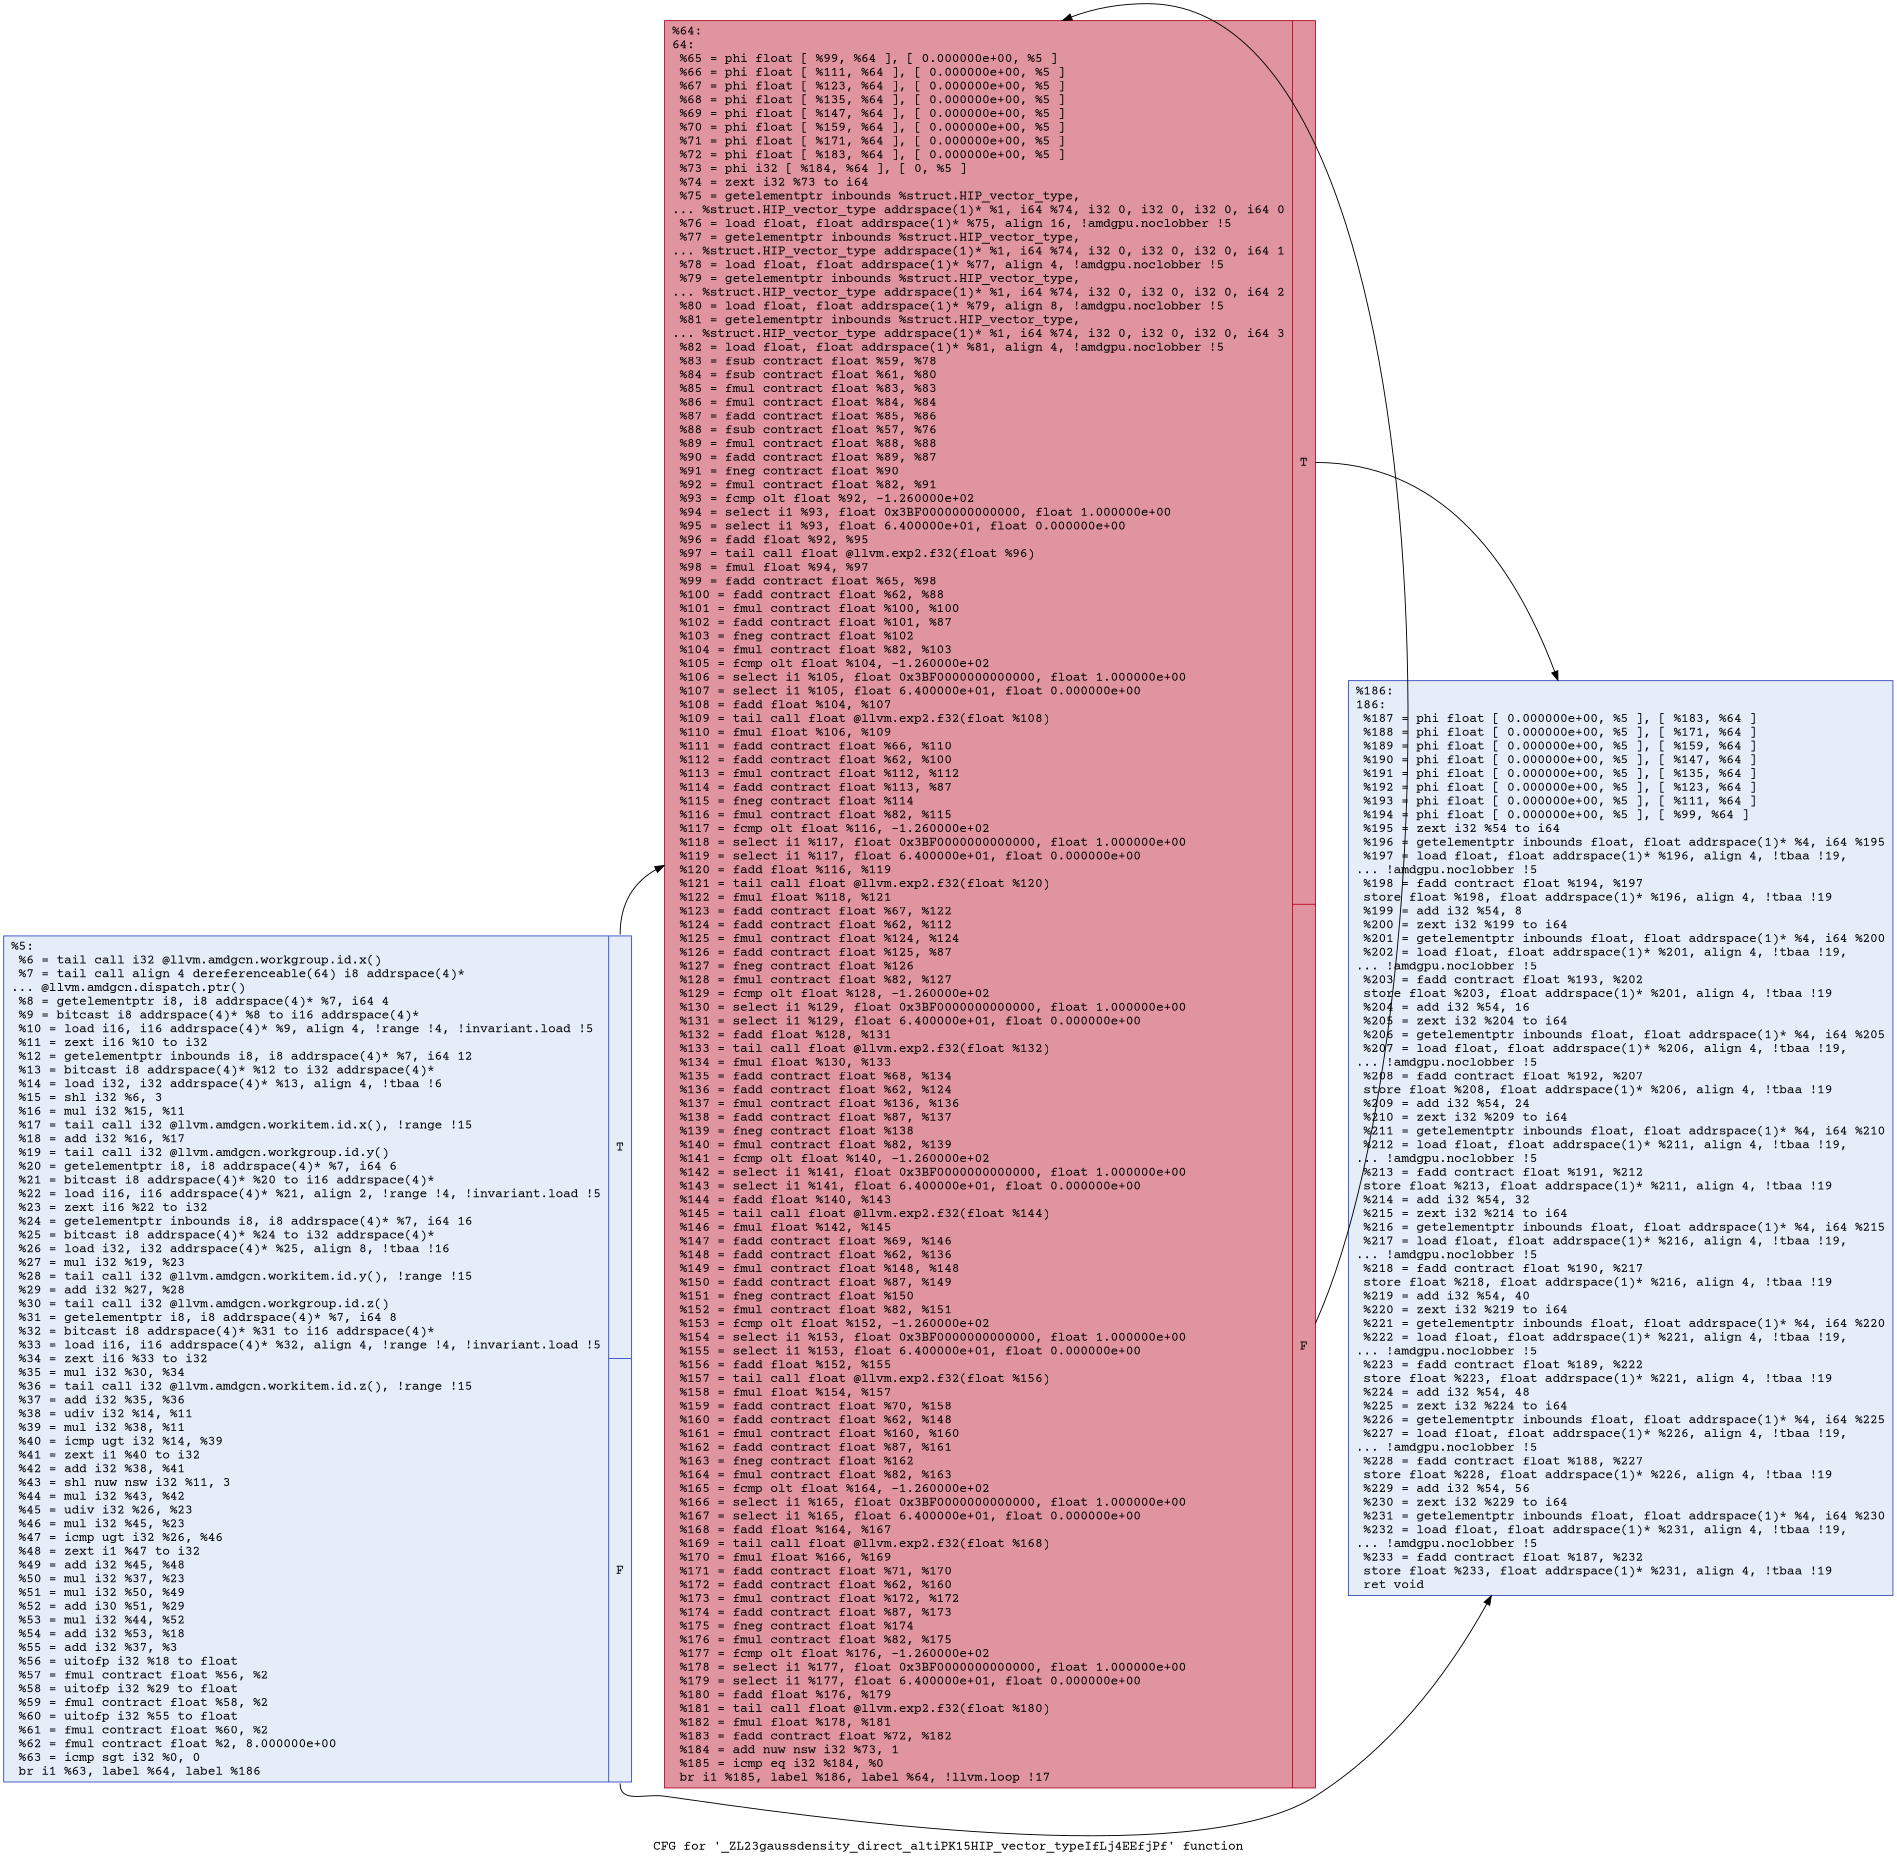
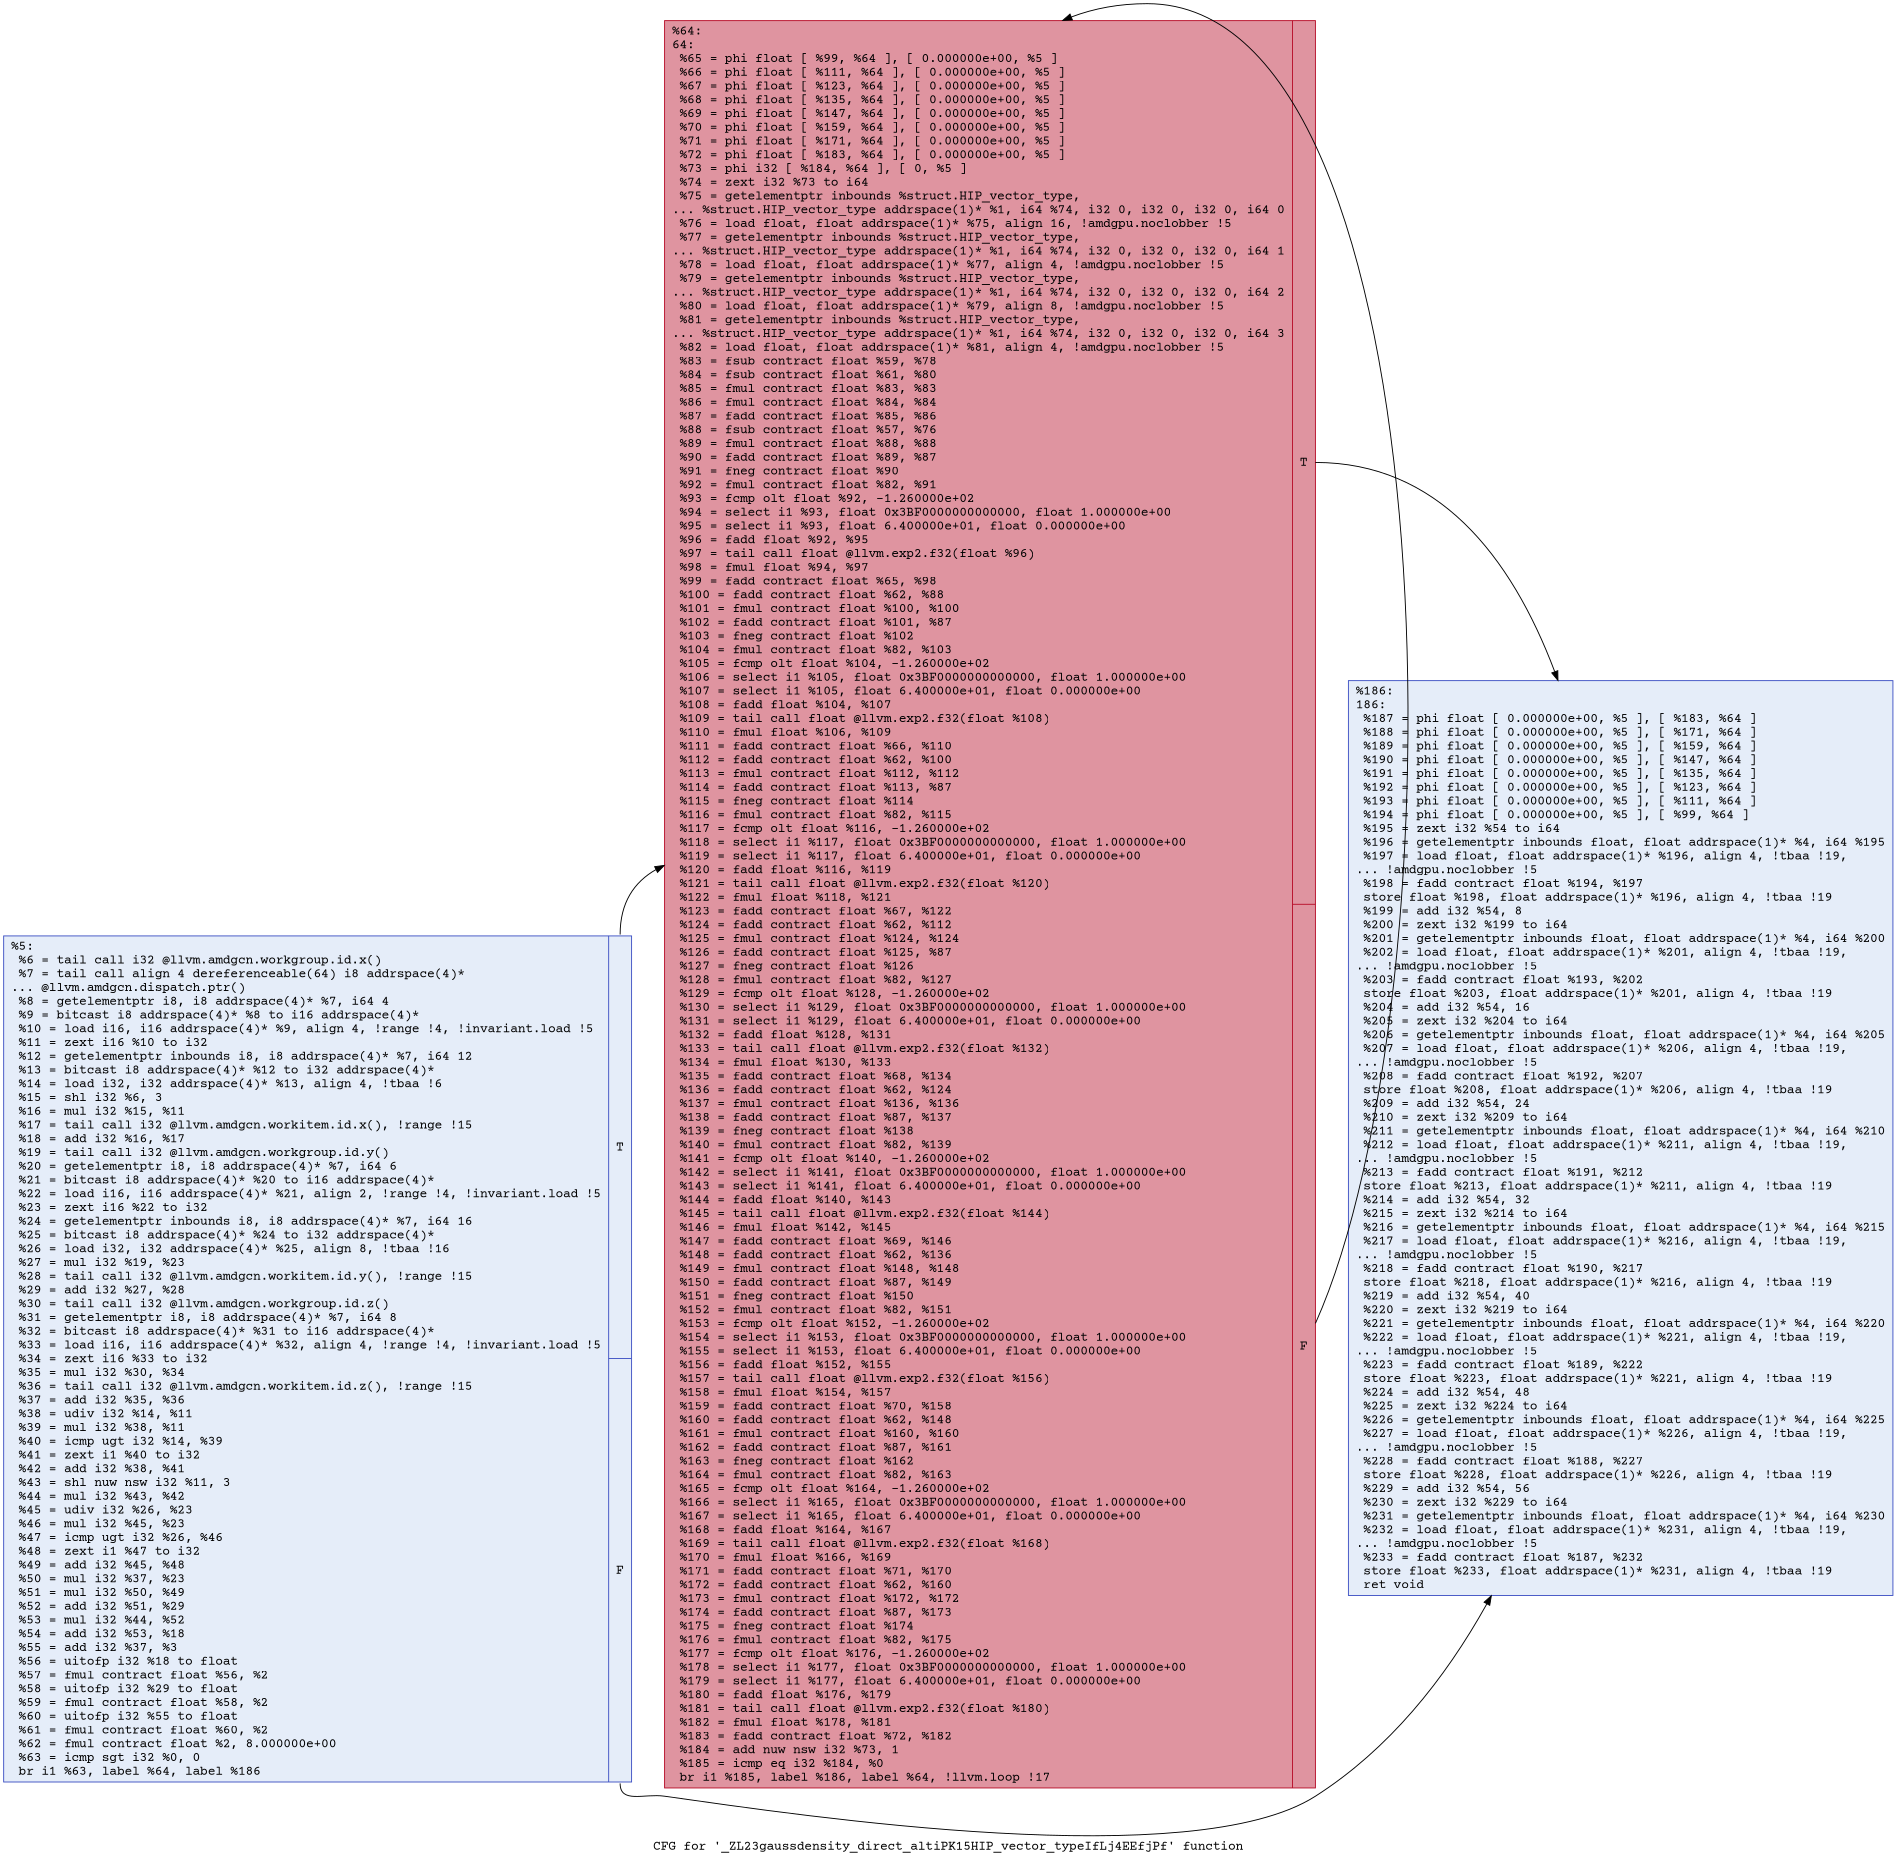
(98, 1606) -> (98, 1606)
